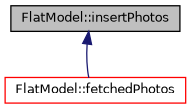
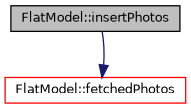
(87, 61) -> (104, 48)
